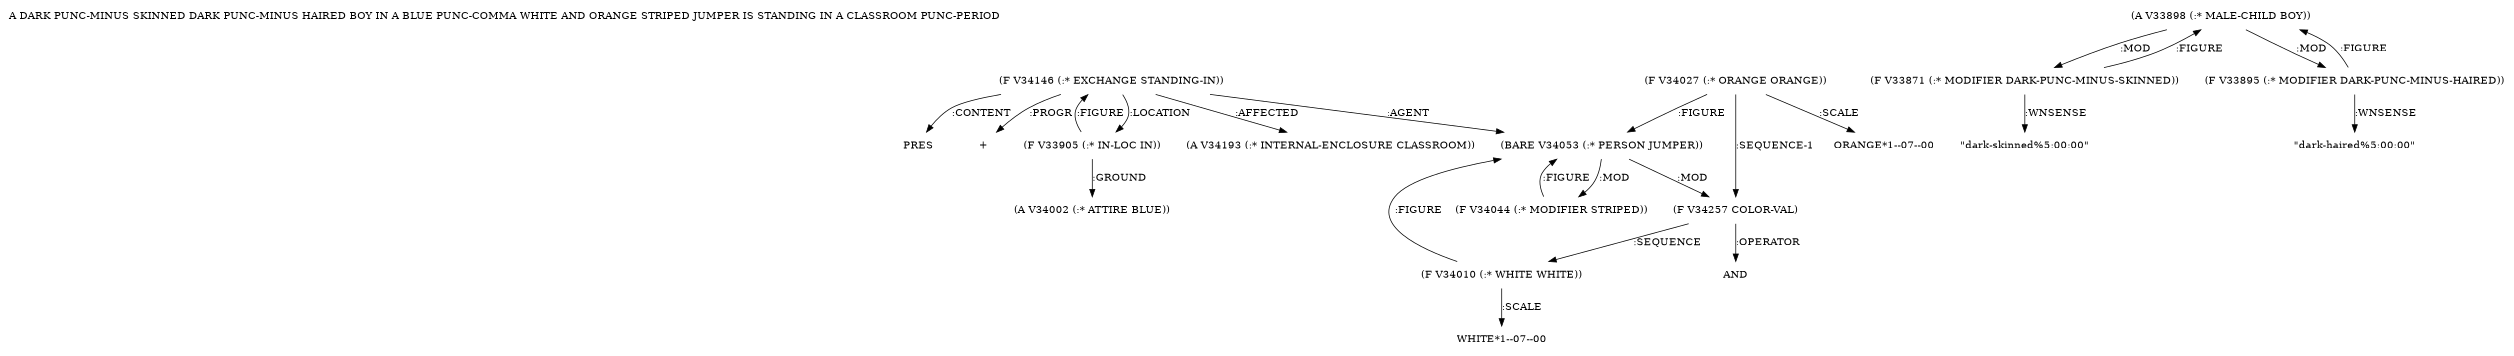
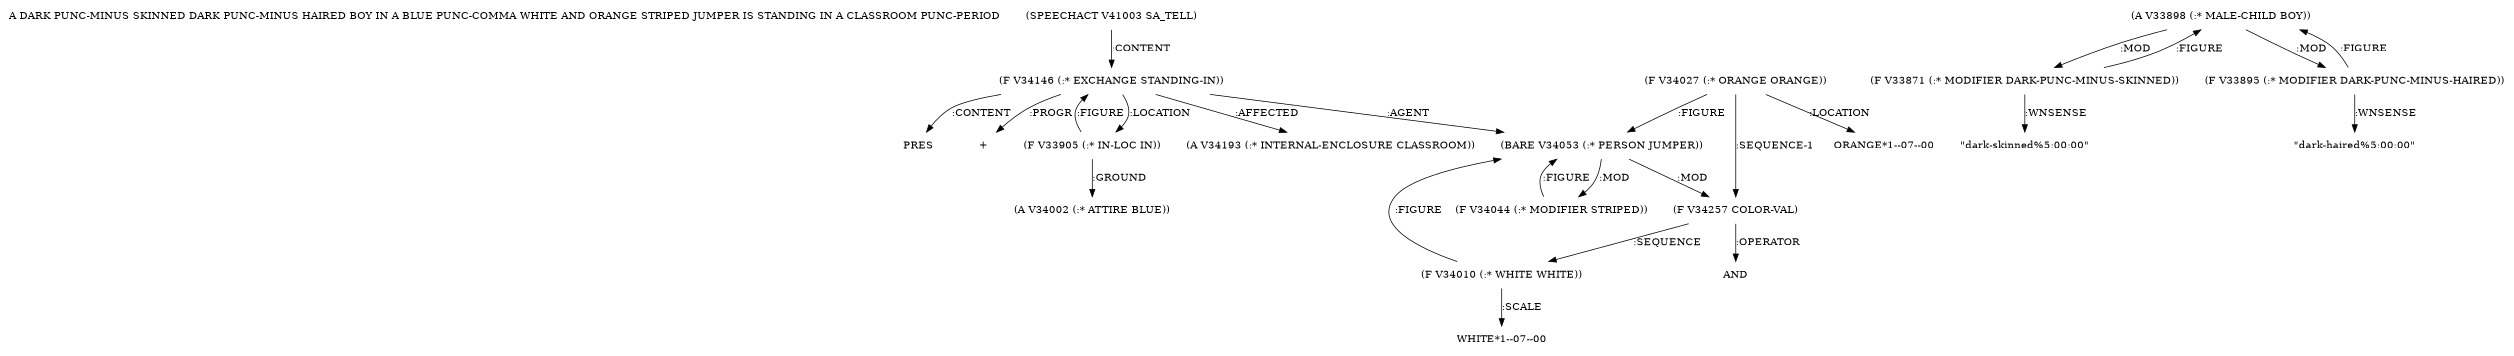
none -> (1112, 16)
(1839, 113) -> (1839, 113)
